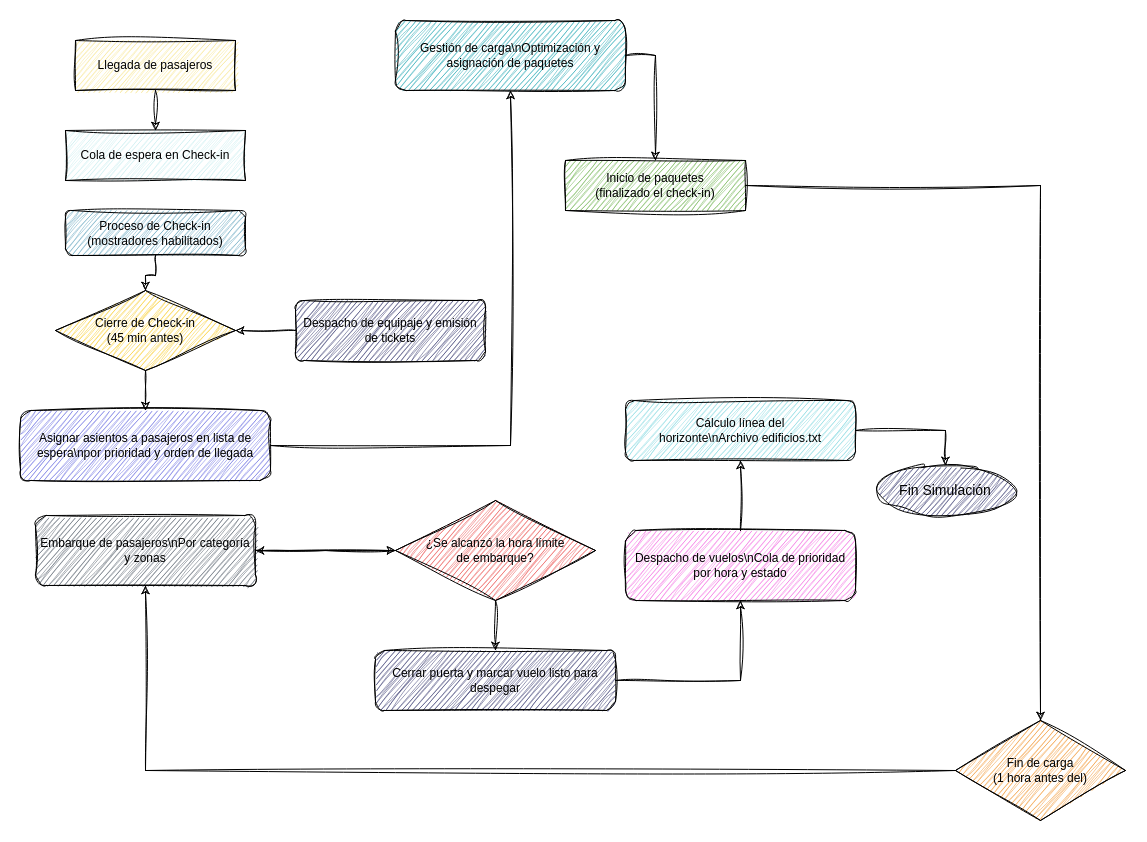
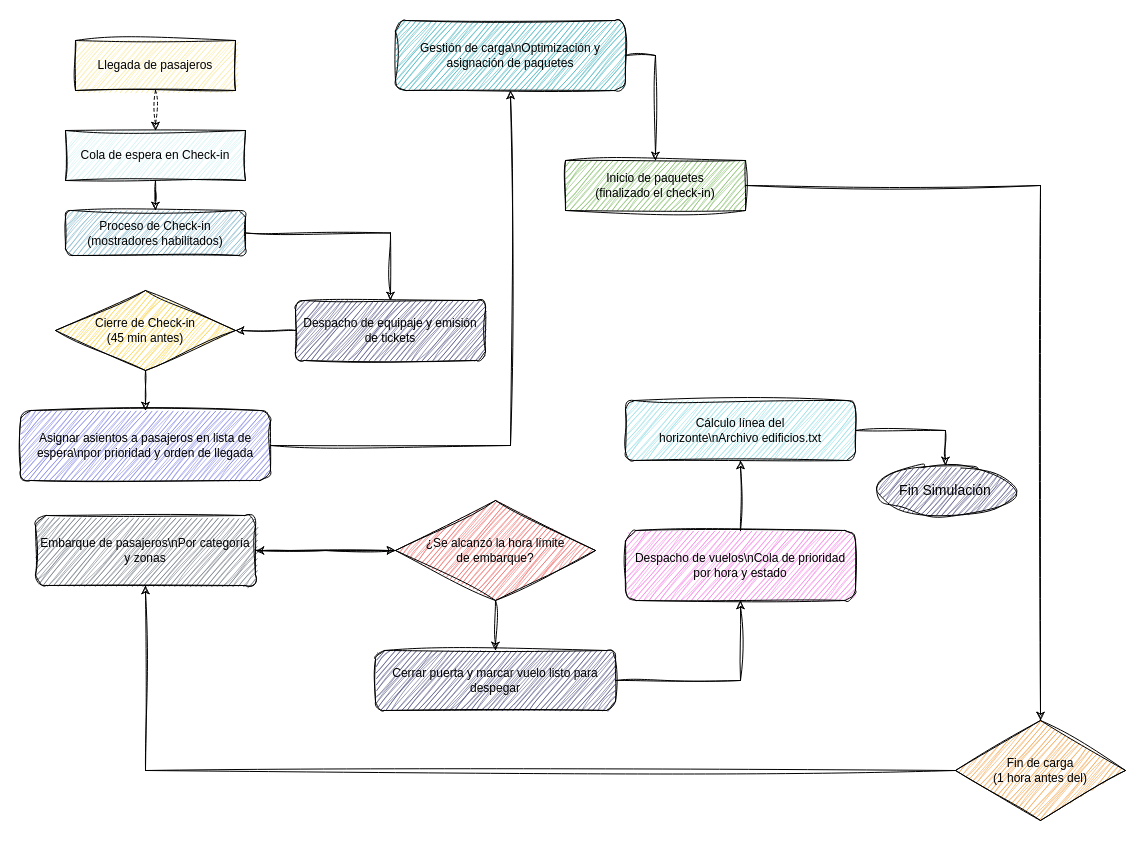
(156, 106) -> (156, 106)
none -> (156, 199)
(156, 275) -> (350, 233)
